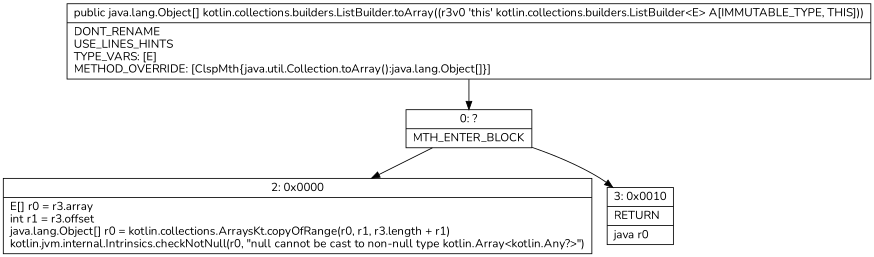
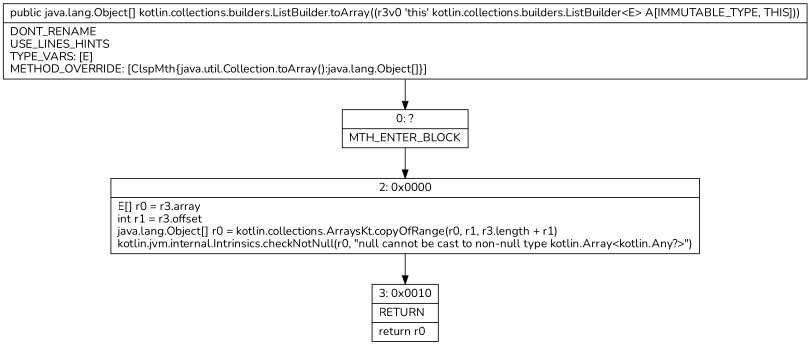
(570, 162) -> (405, 265)
(632, 235) -> (402, 332)
